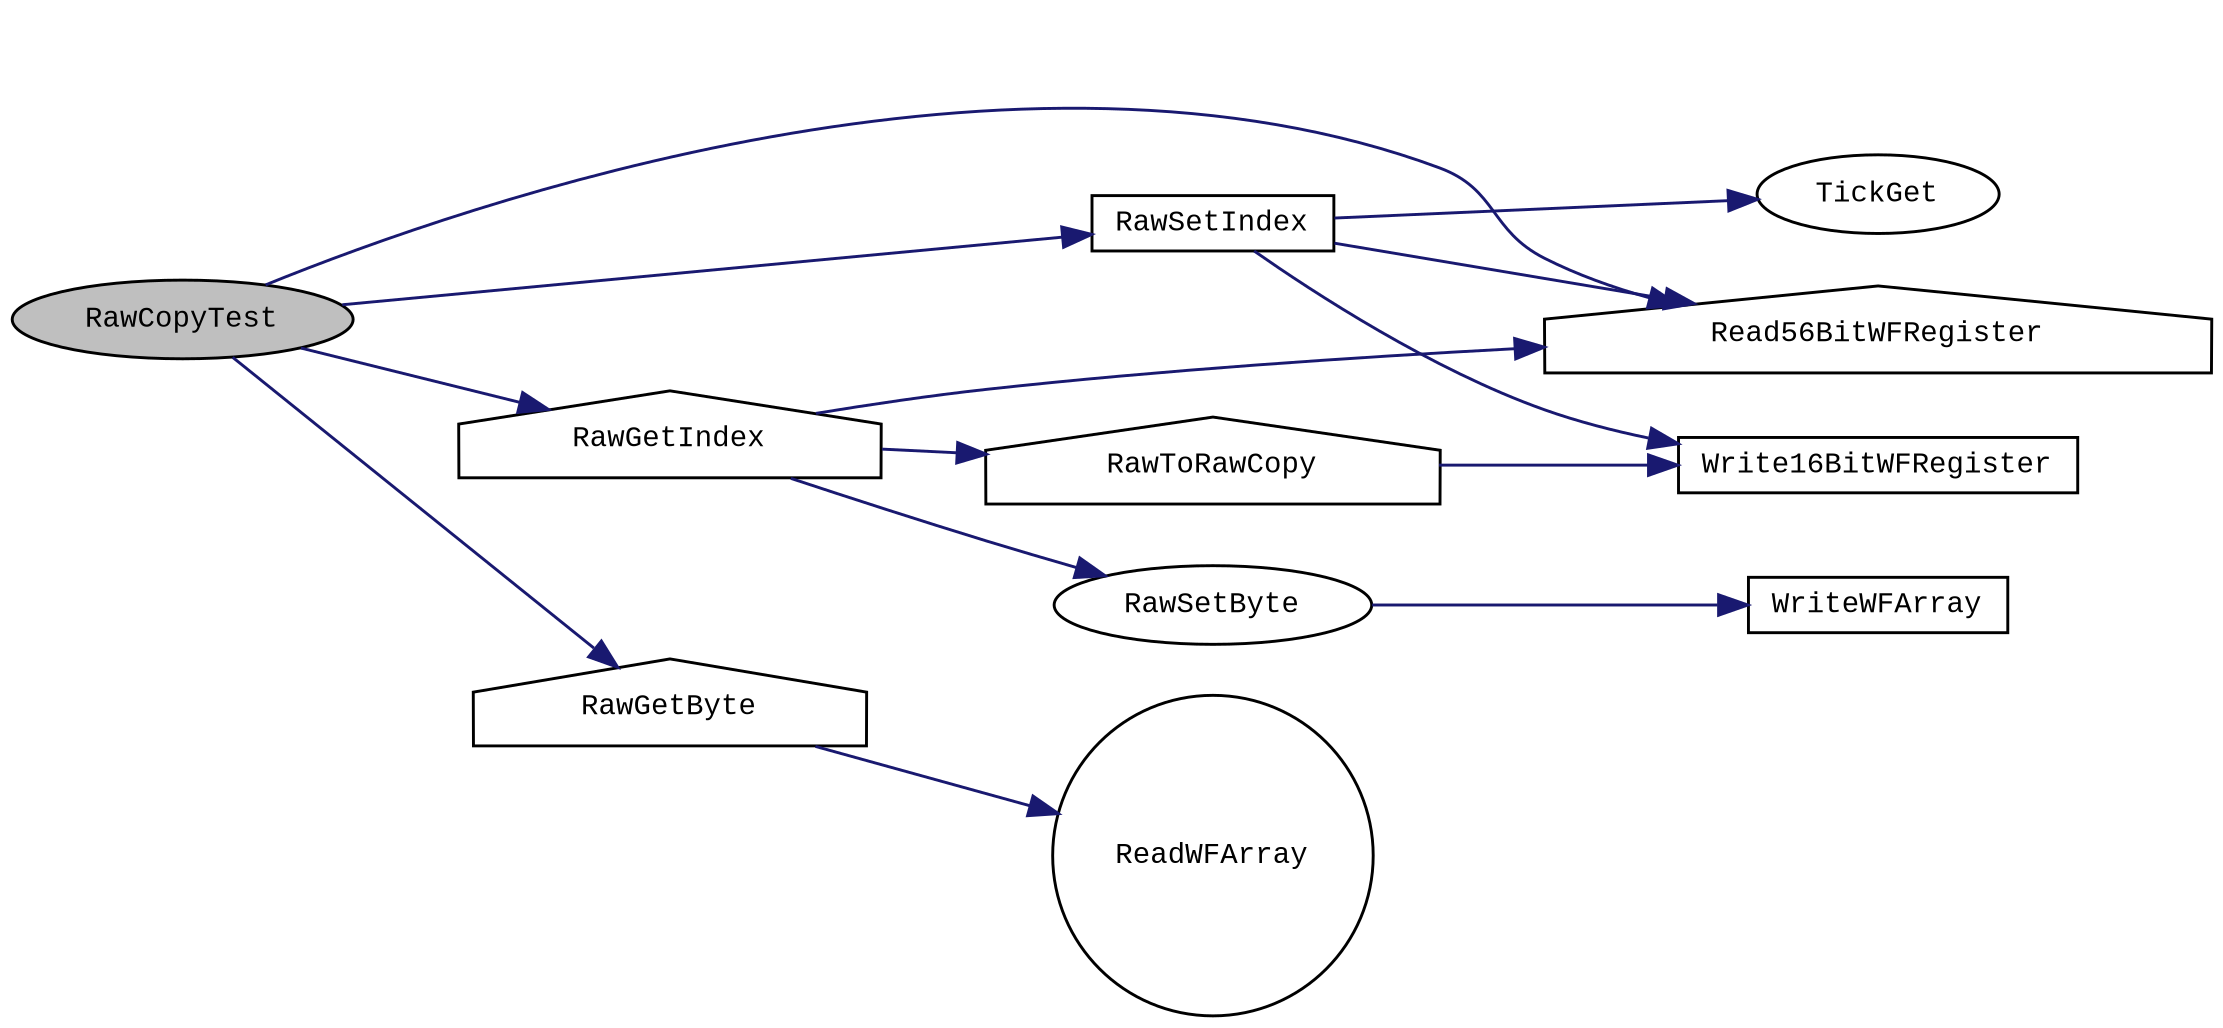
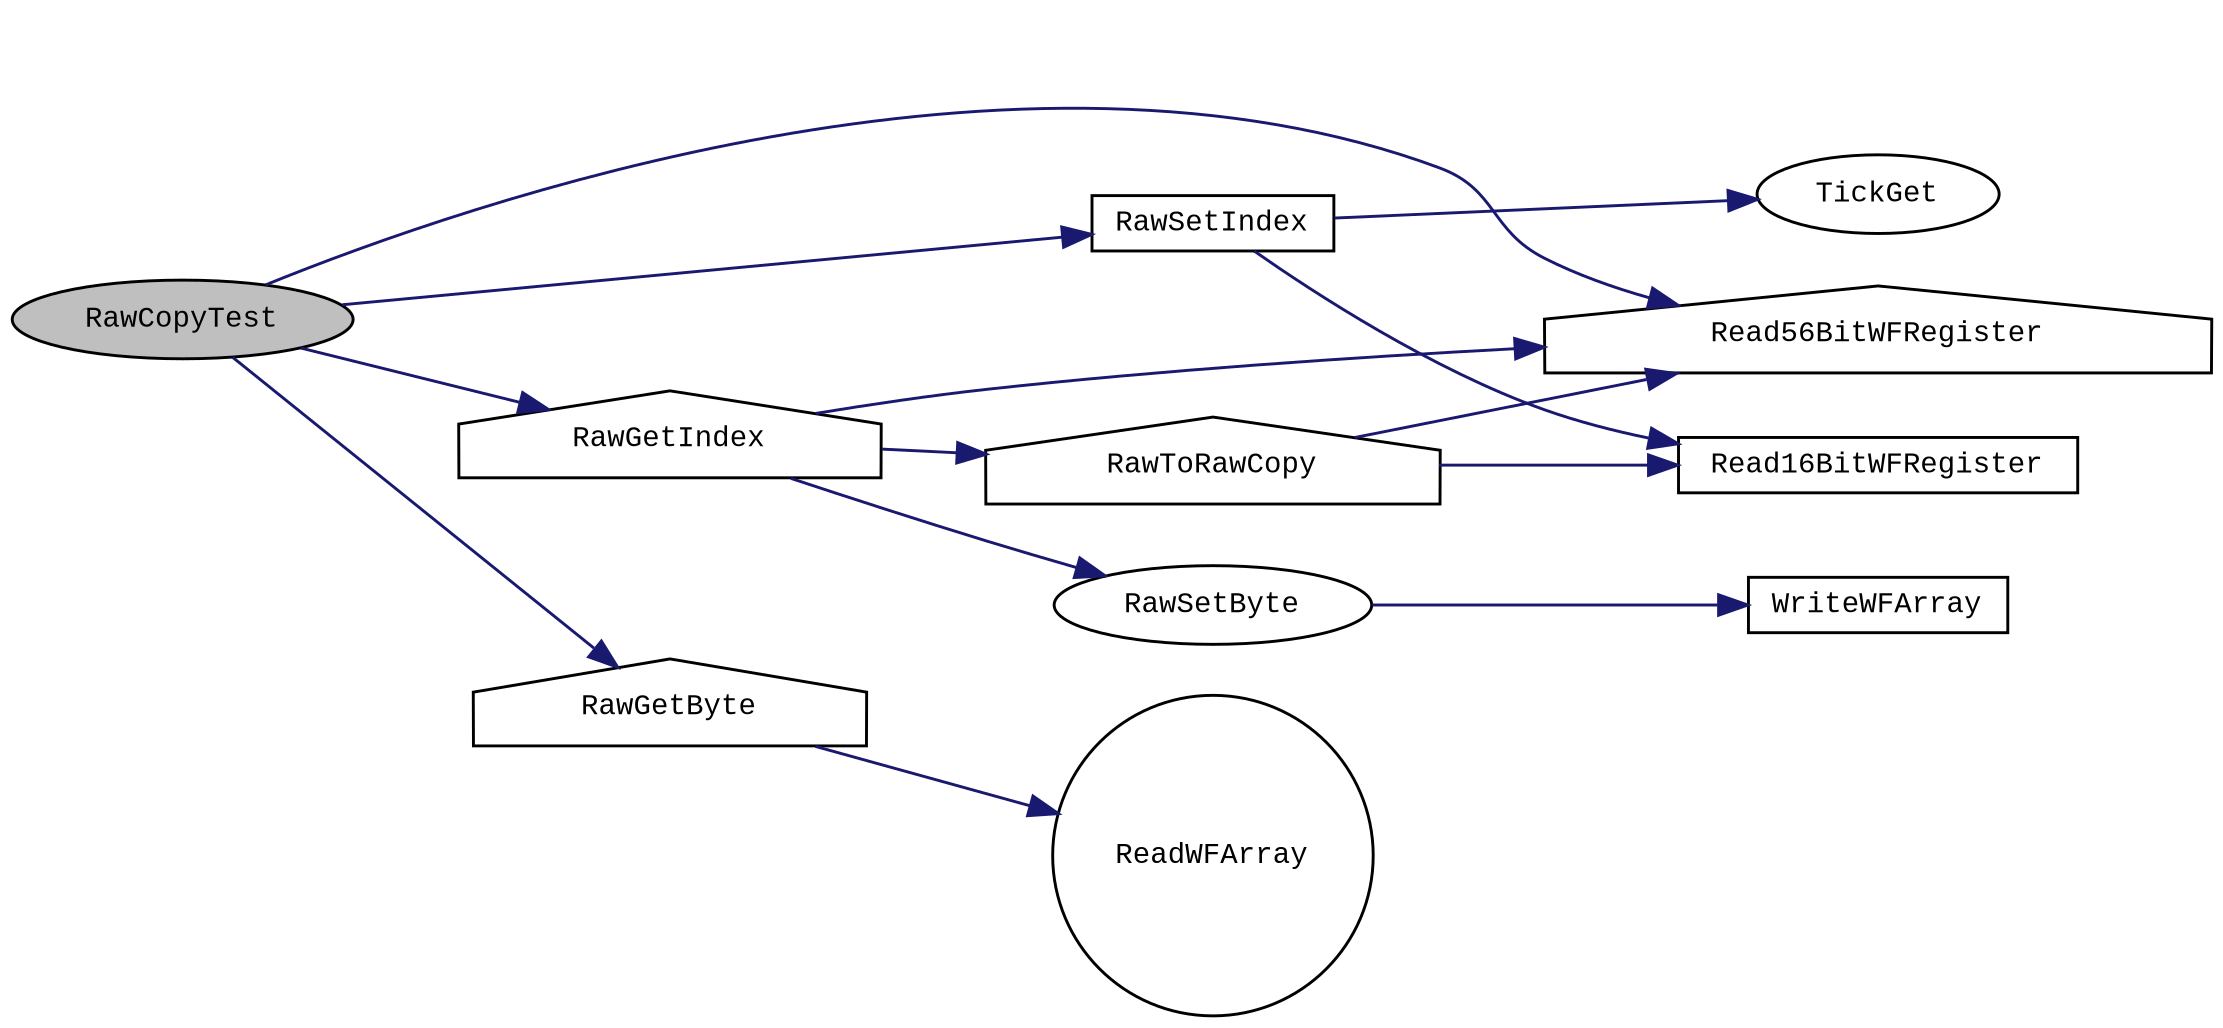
(1500, 271) -> (1493, 410)
(1878, 465) -> (1878, 465)
